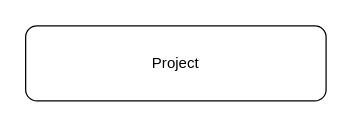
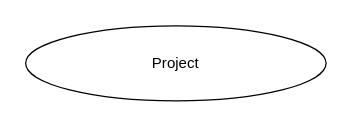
(176, 63) -> (176, 63)
